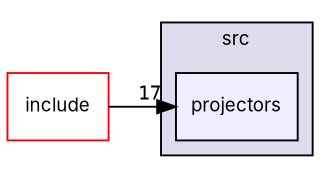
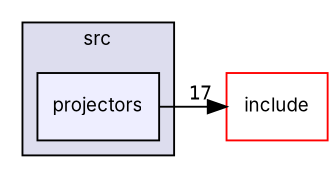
(133, 107) -> (186, 107)
